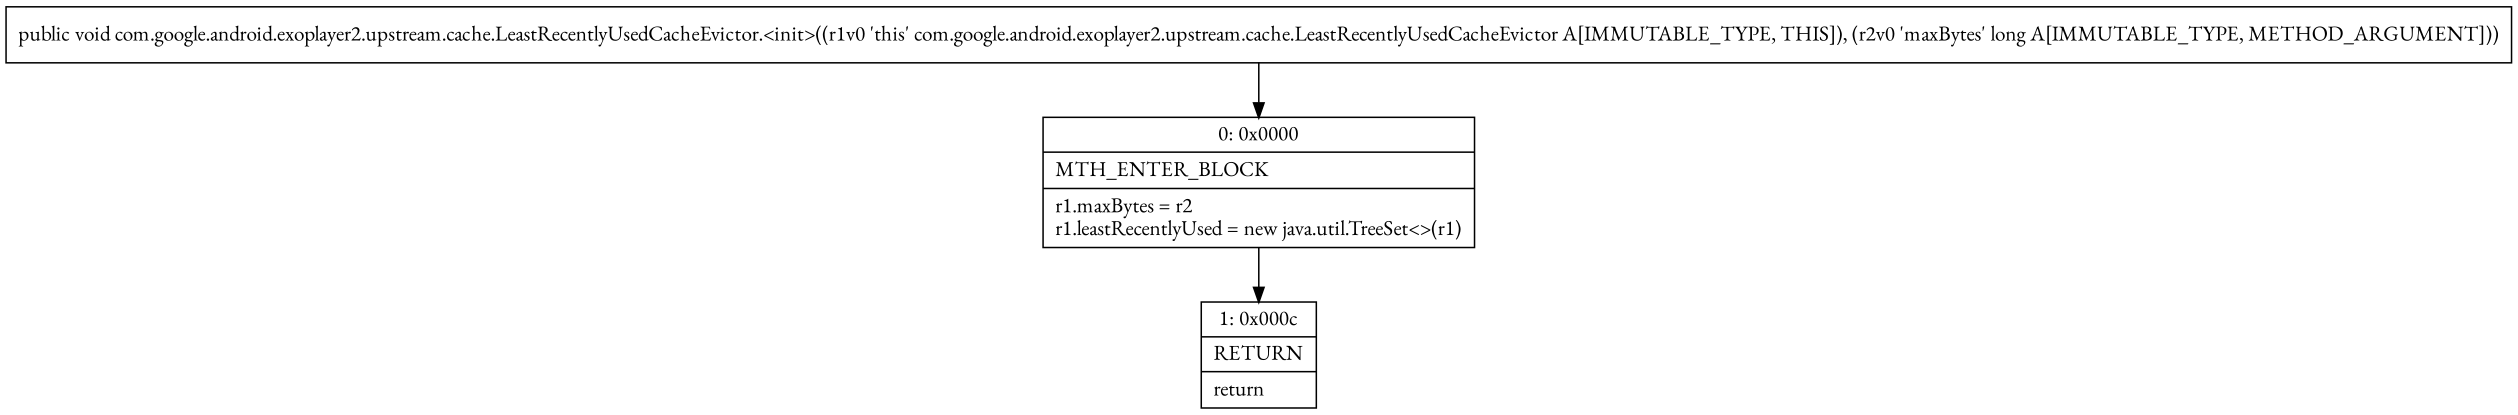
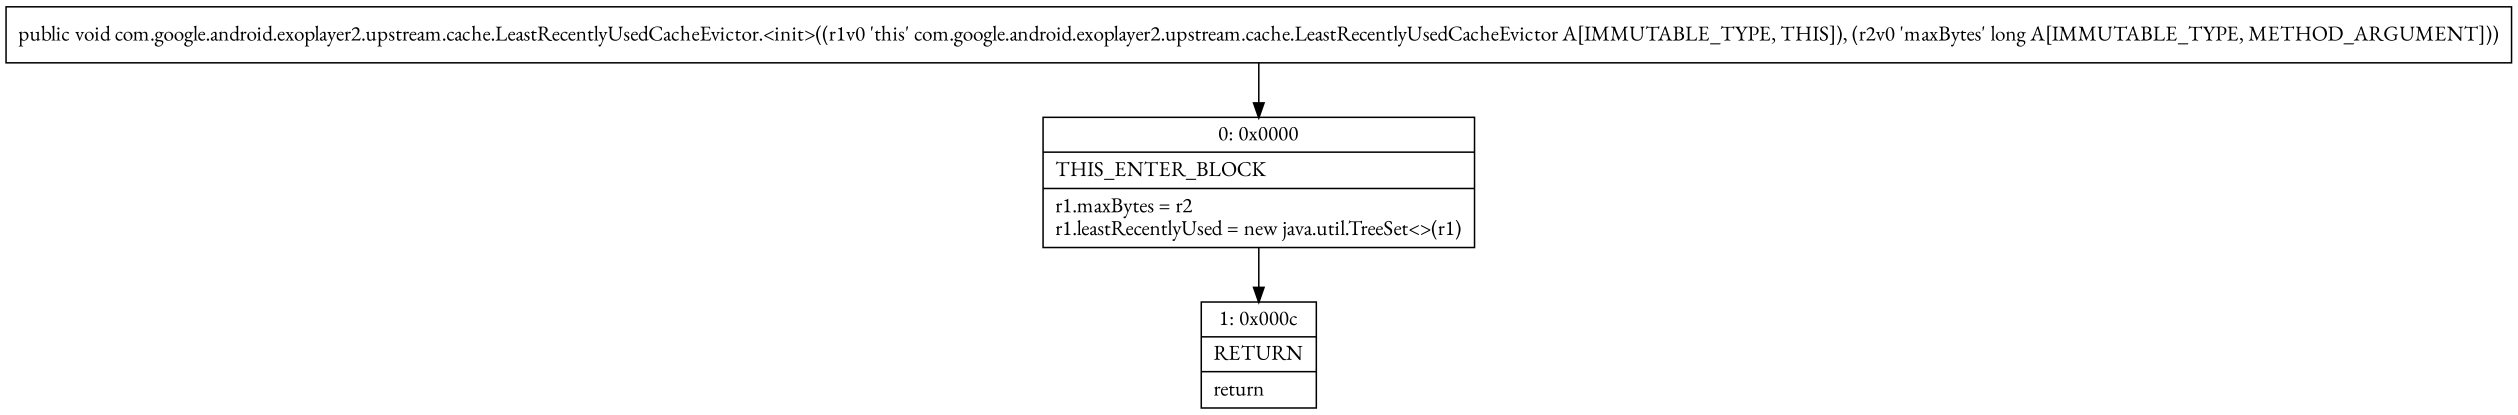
(1163, 170) -> (1161, 170)
